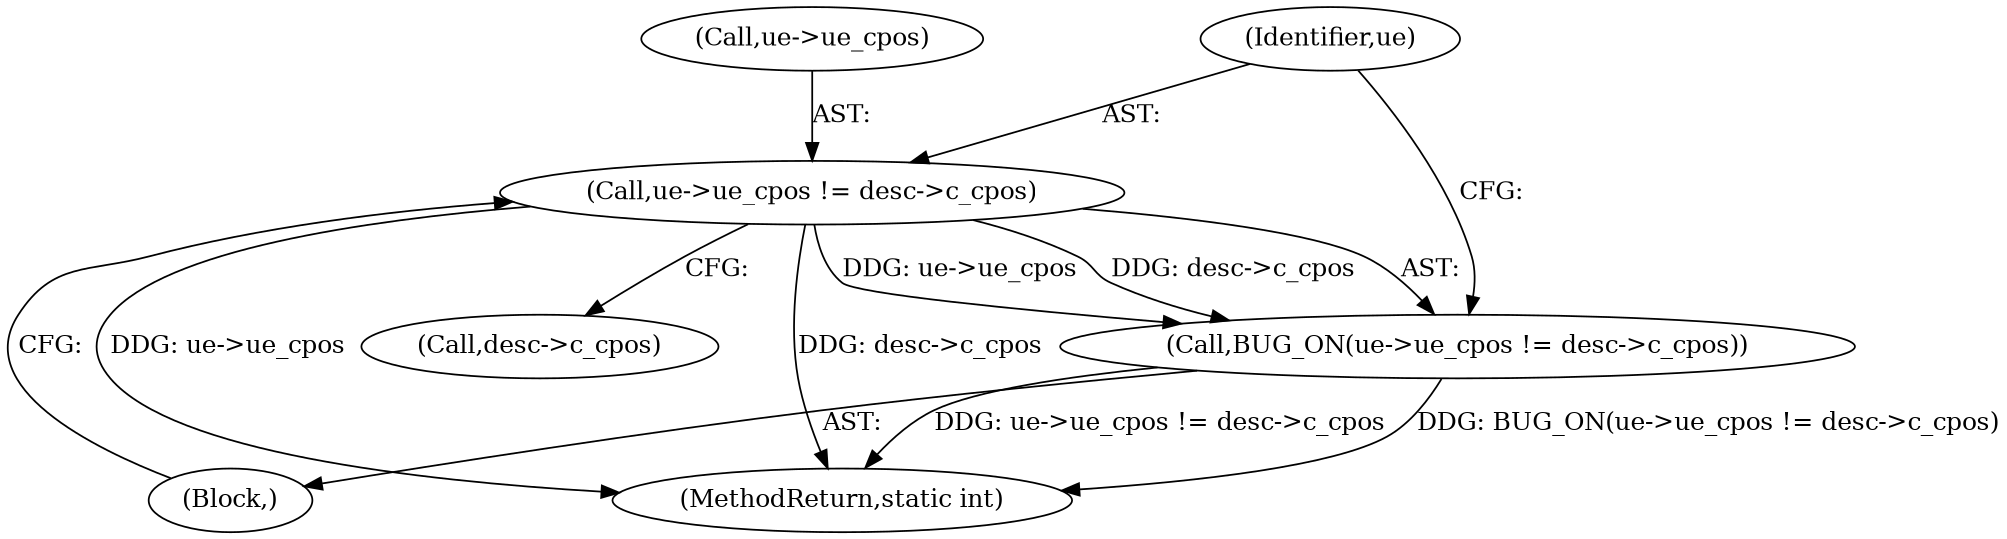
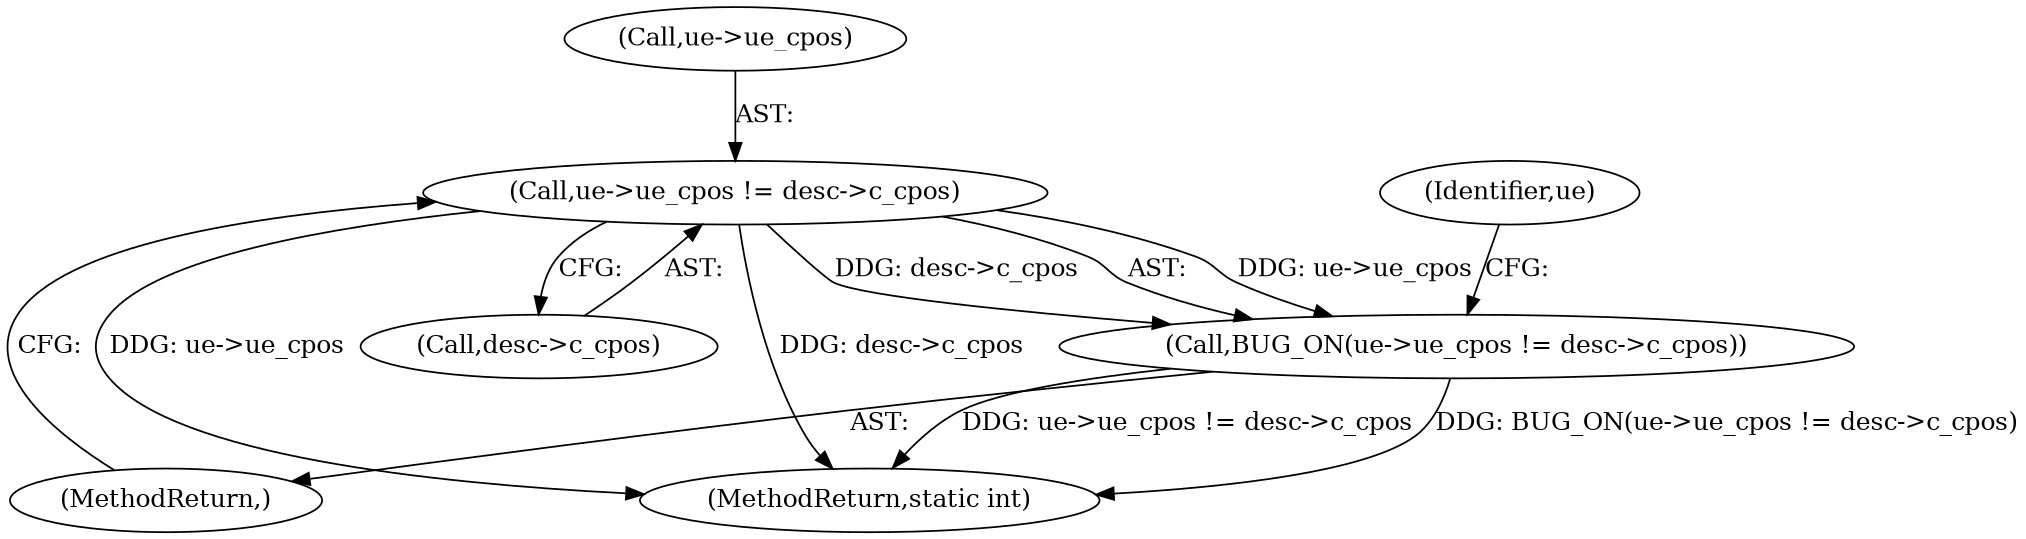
(1089, 111) -> (638, 278)
(231, 500) -> (166, 500)
